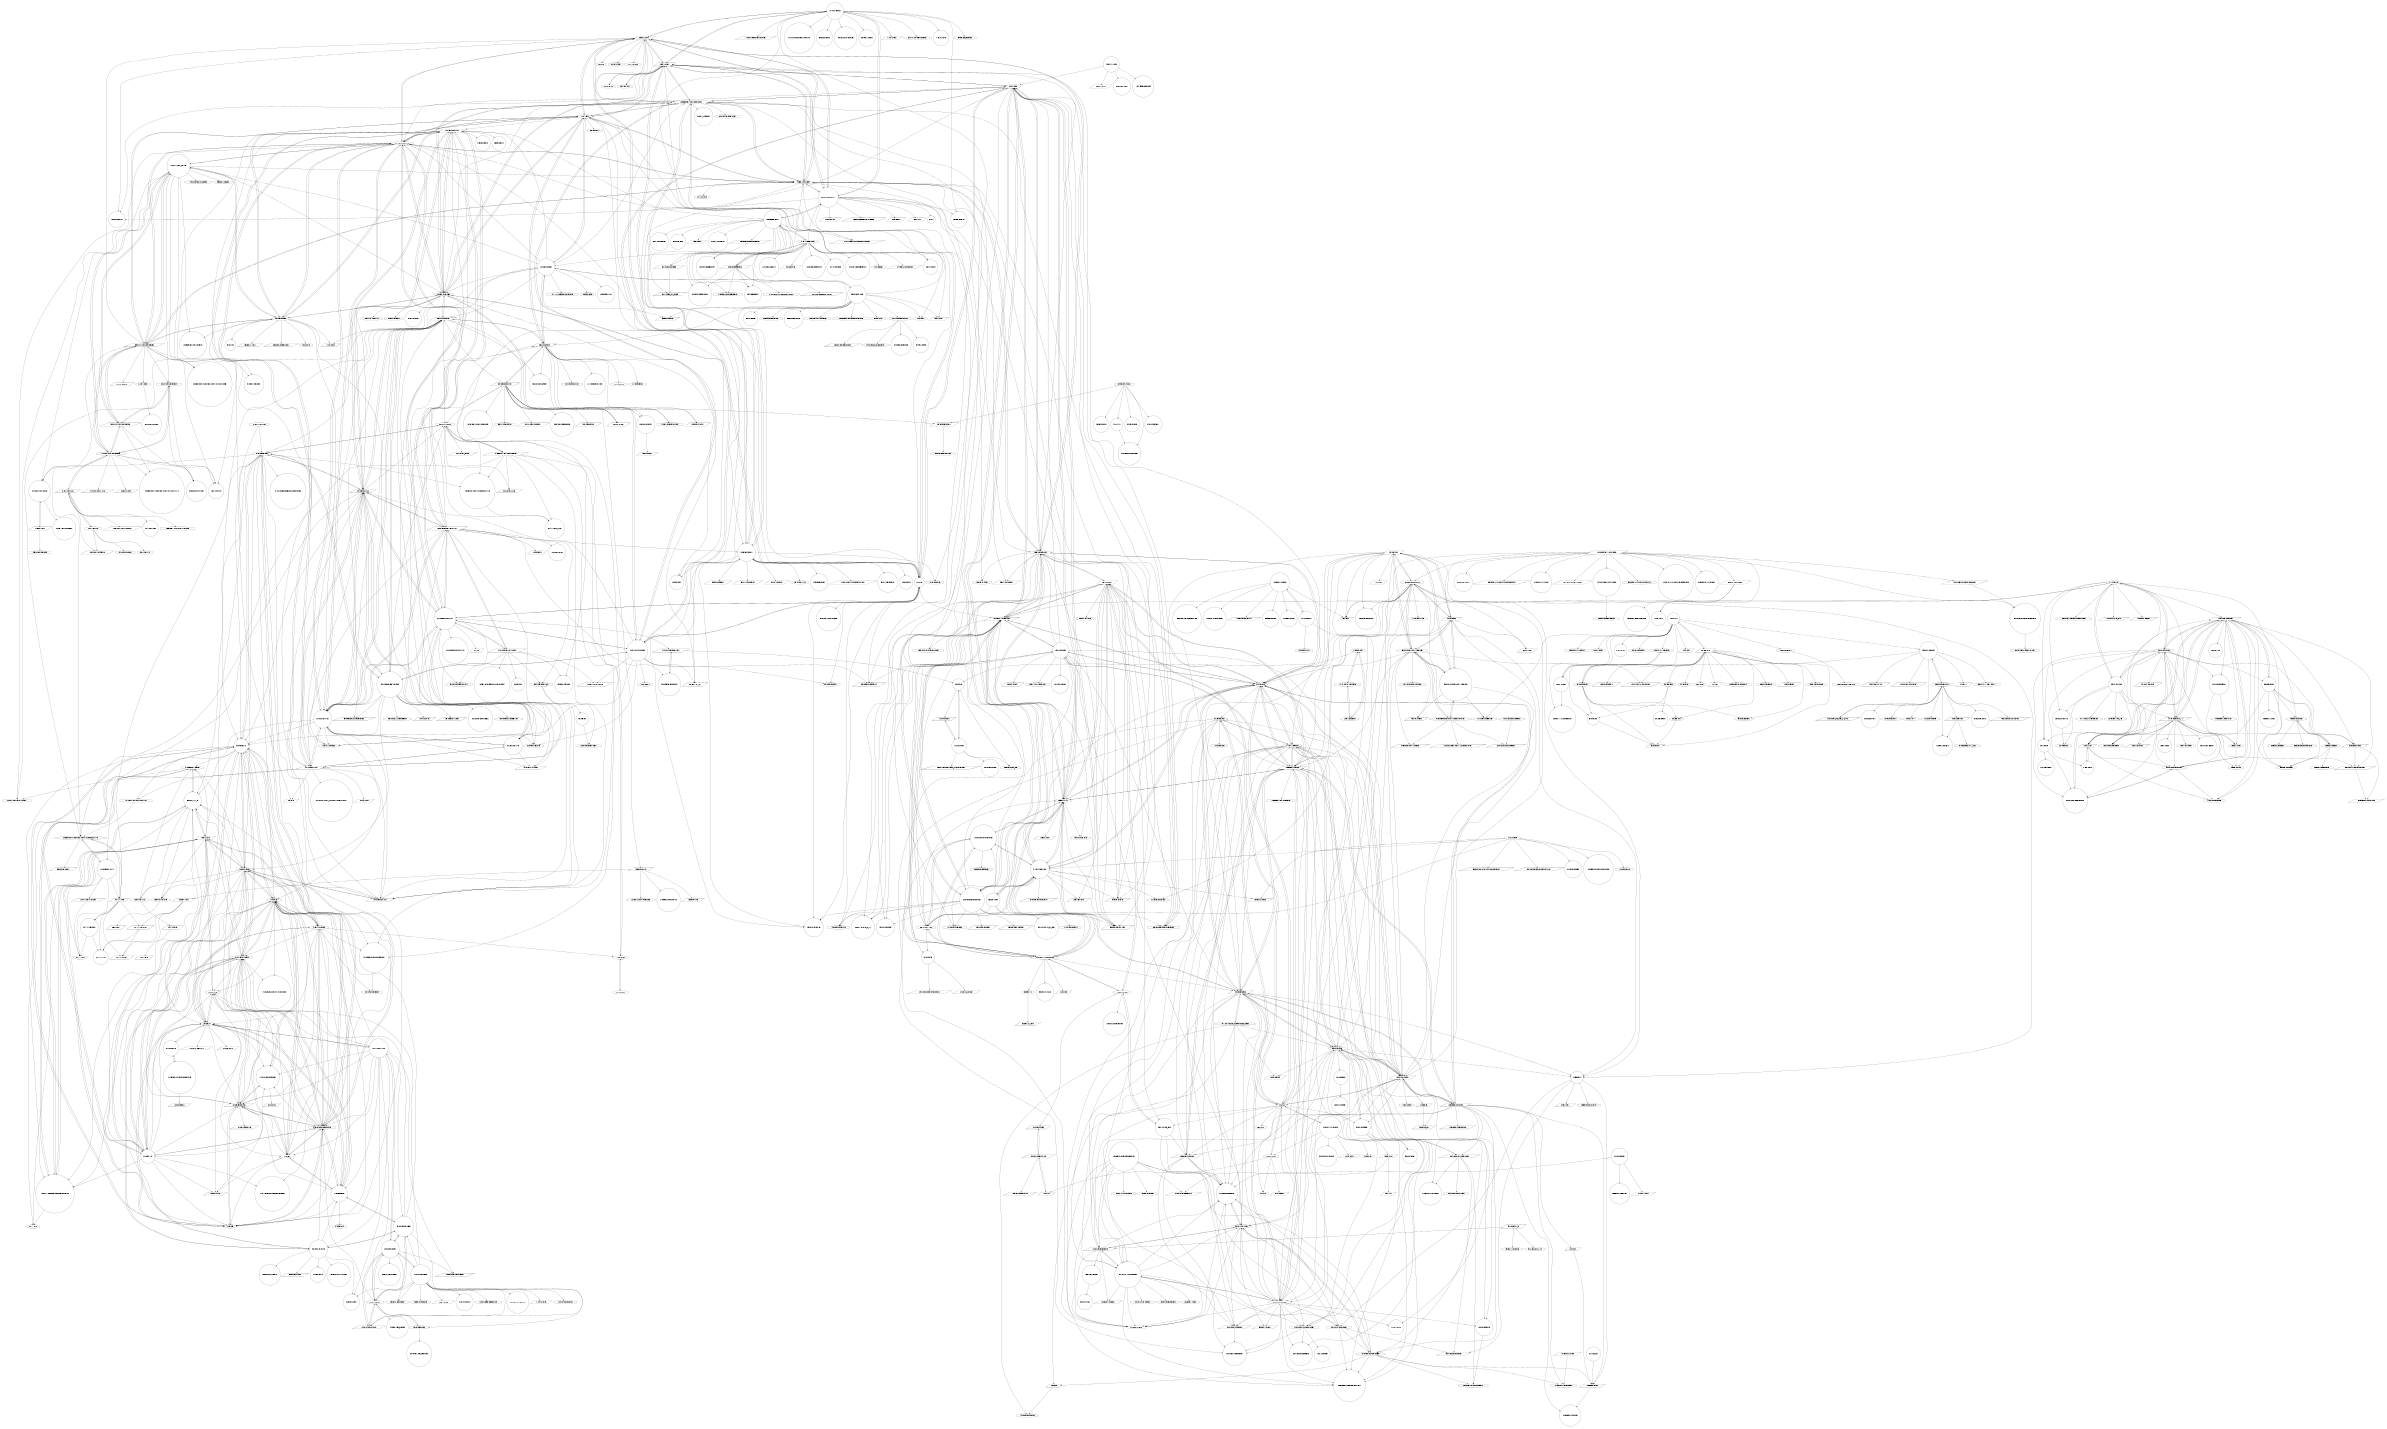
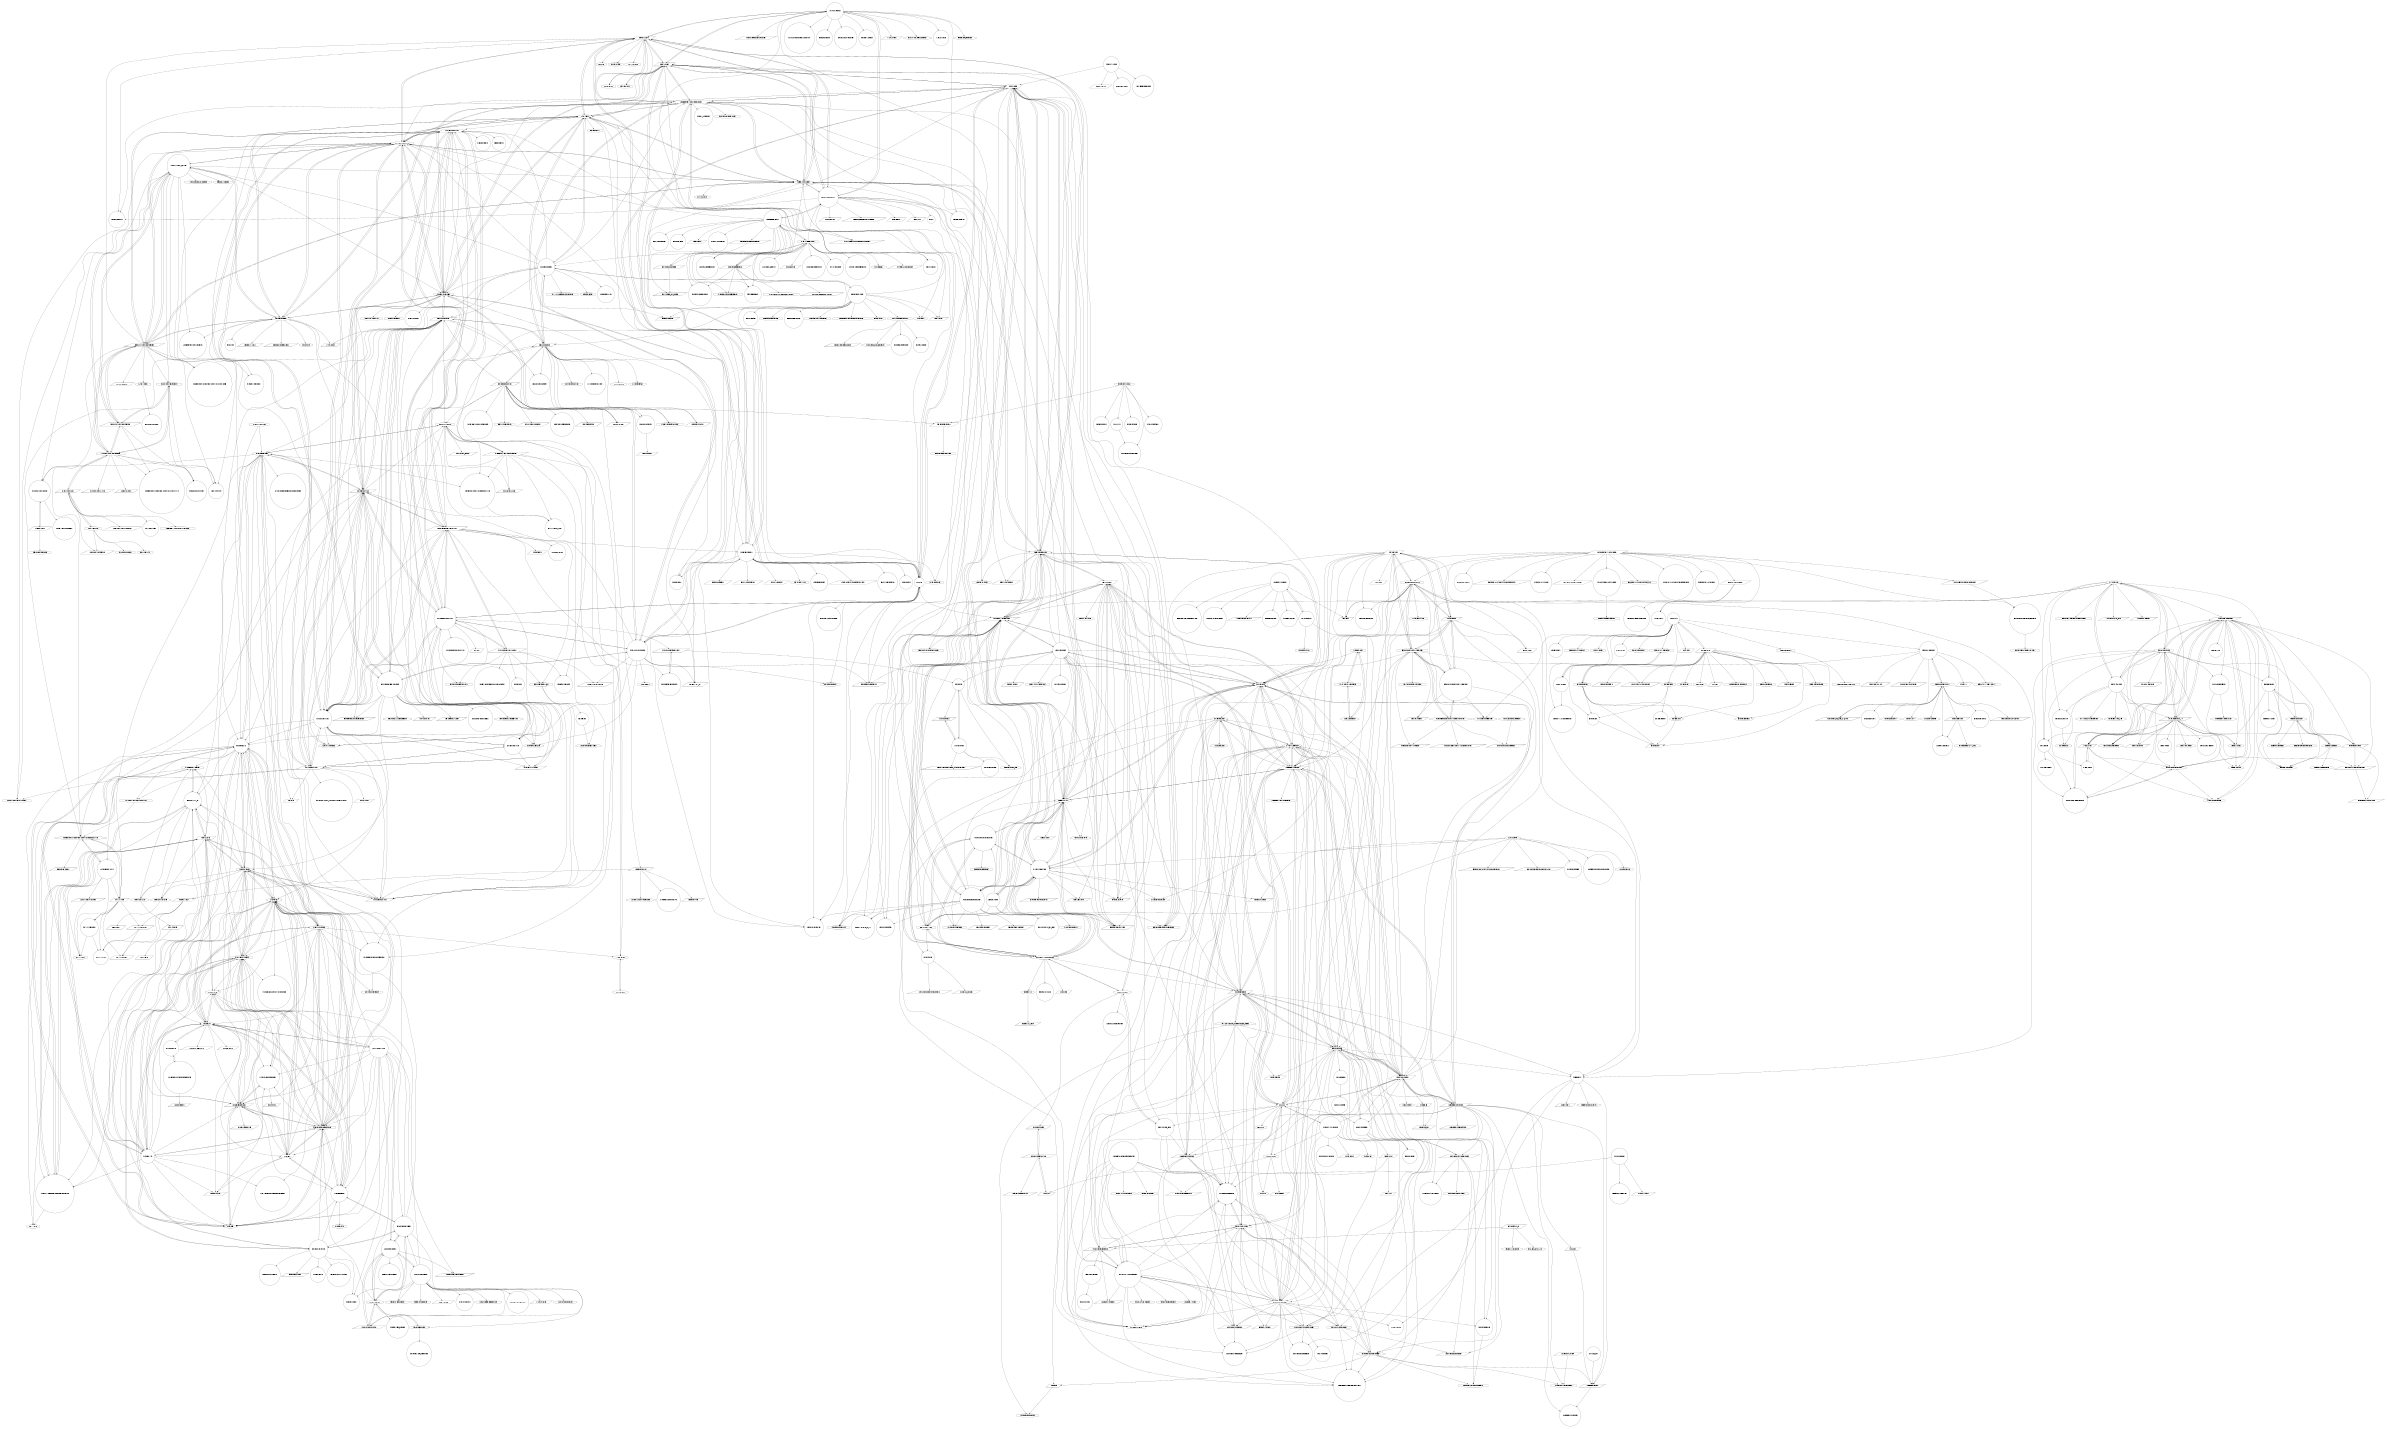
none -> (1556, 650)
